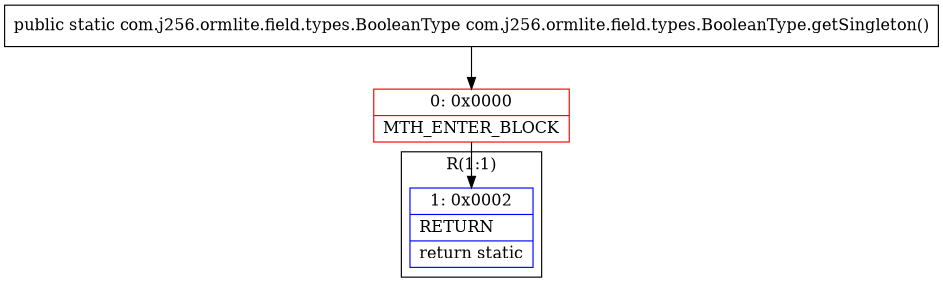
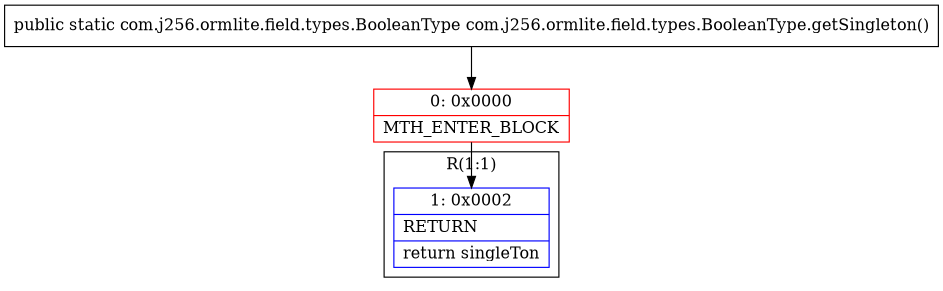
(471, 254) -> (471, 254)
